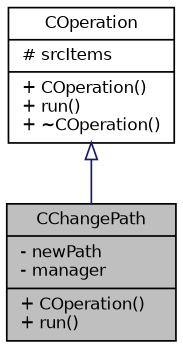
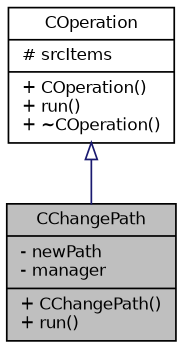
(83, 304) -> (91, 304)
